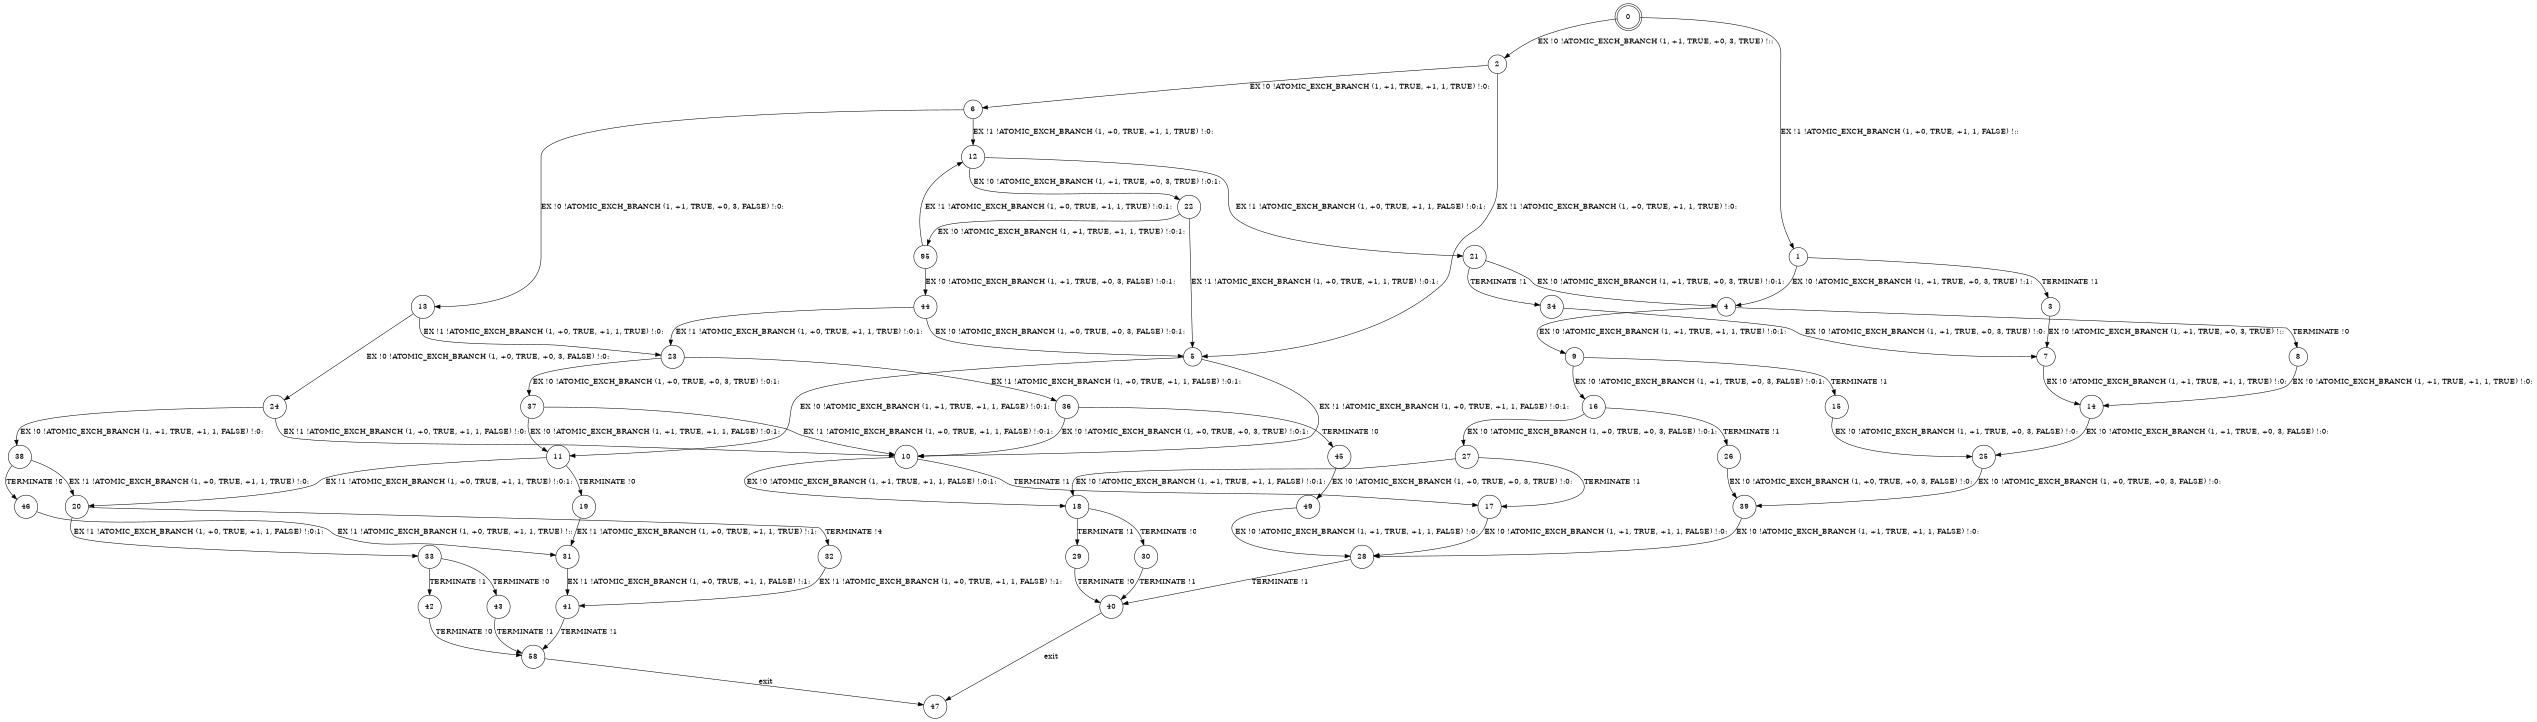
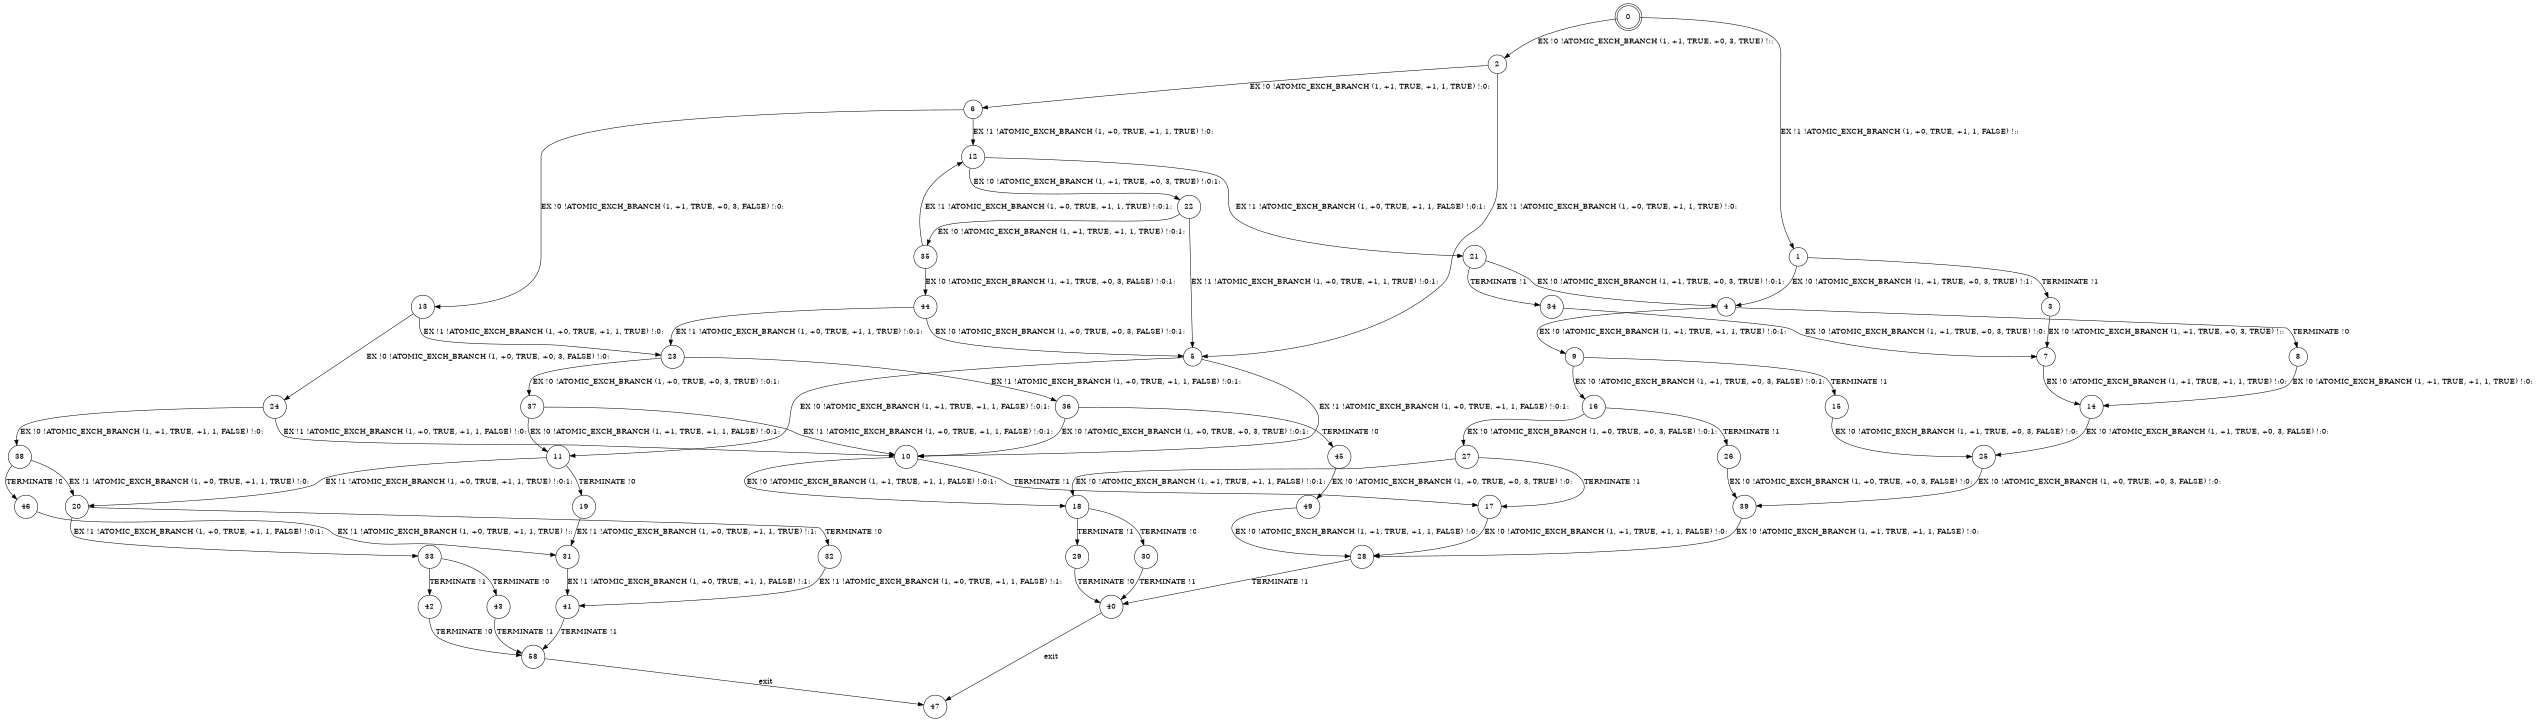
(925, 257) -> (925, 257)
(854, 532) -> (854, 532)
